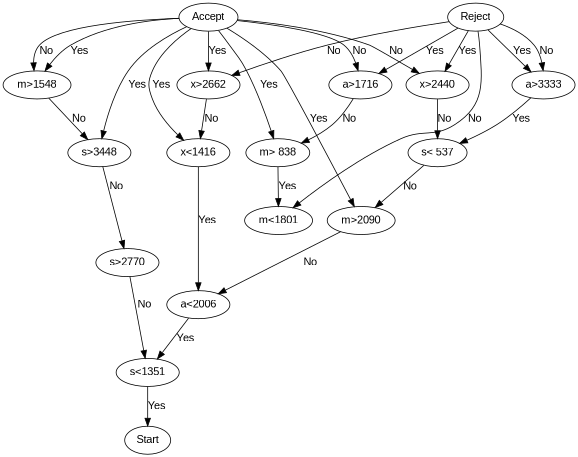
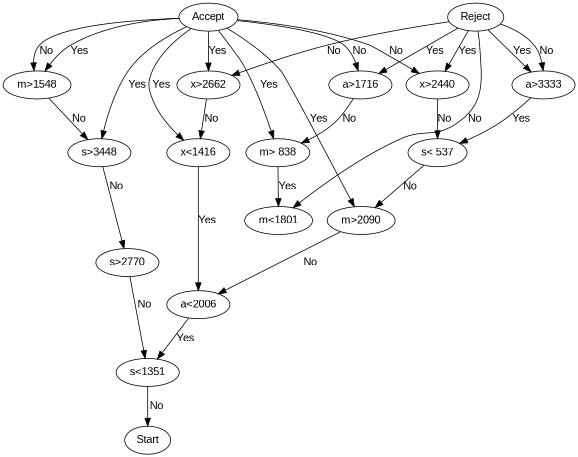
(157, 406) -> (157, 406)
